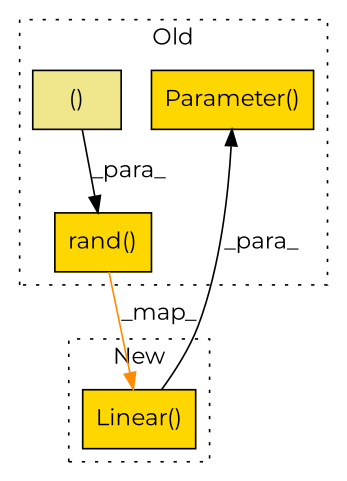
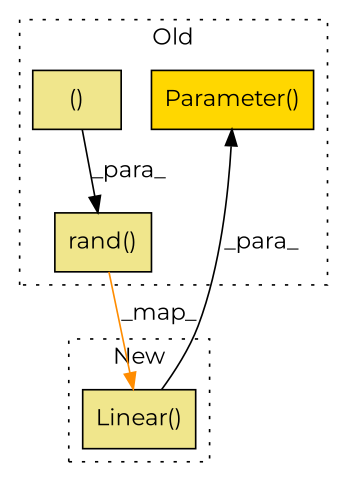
(103, 242) -> (103, 242)
(139, 419) -> (139, 419)
